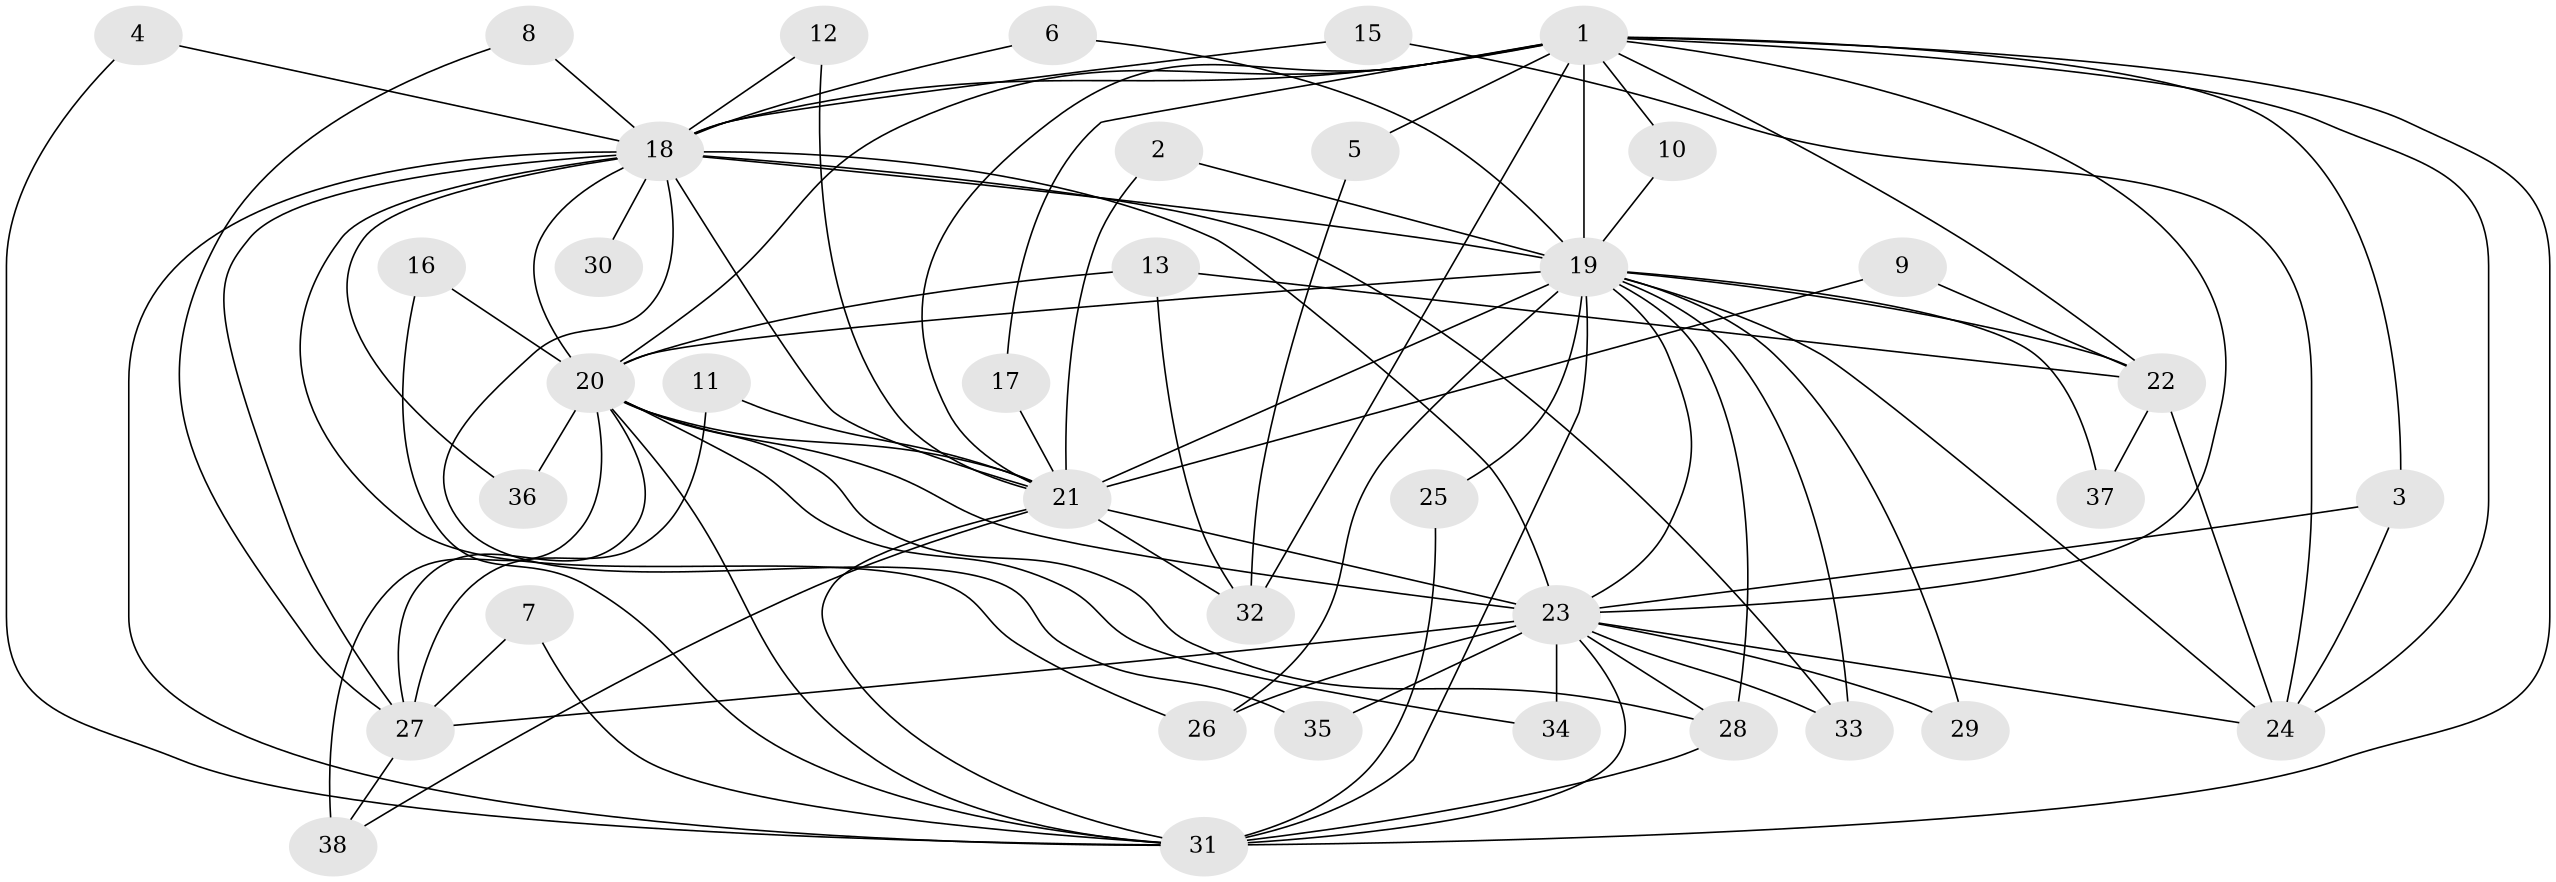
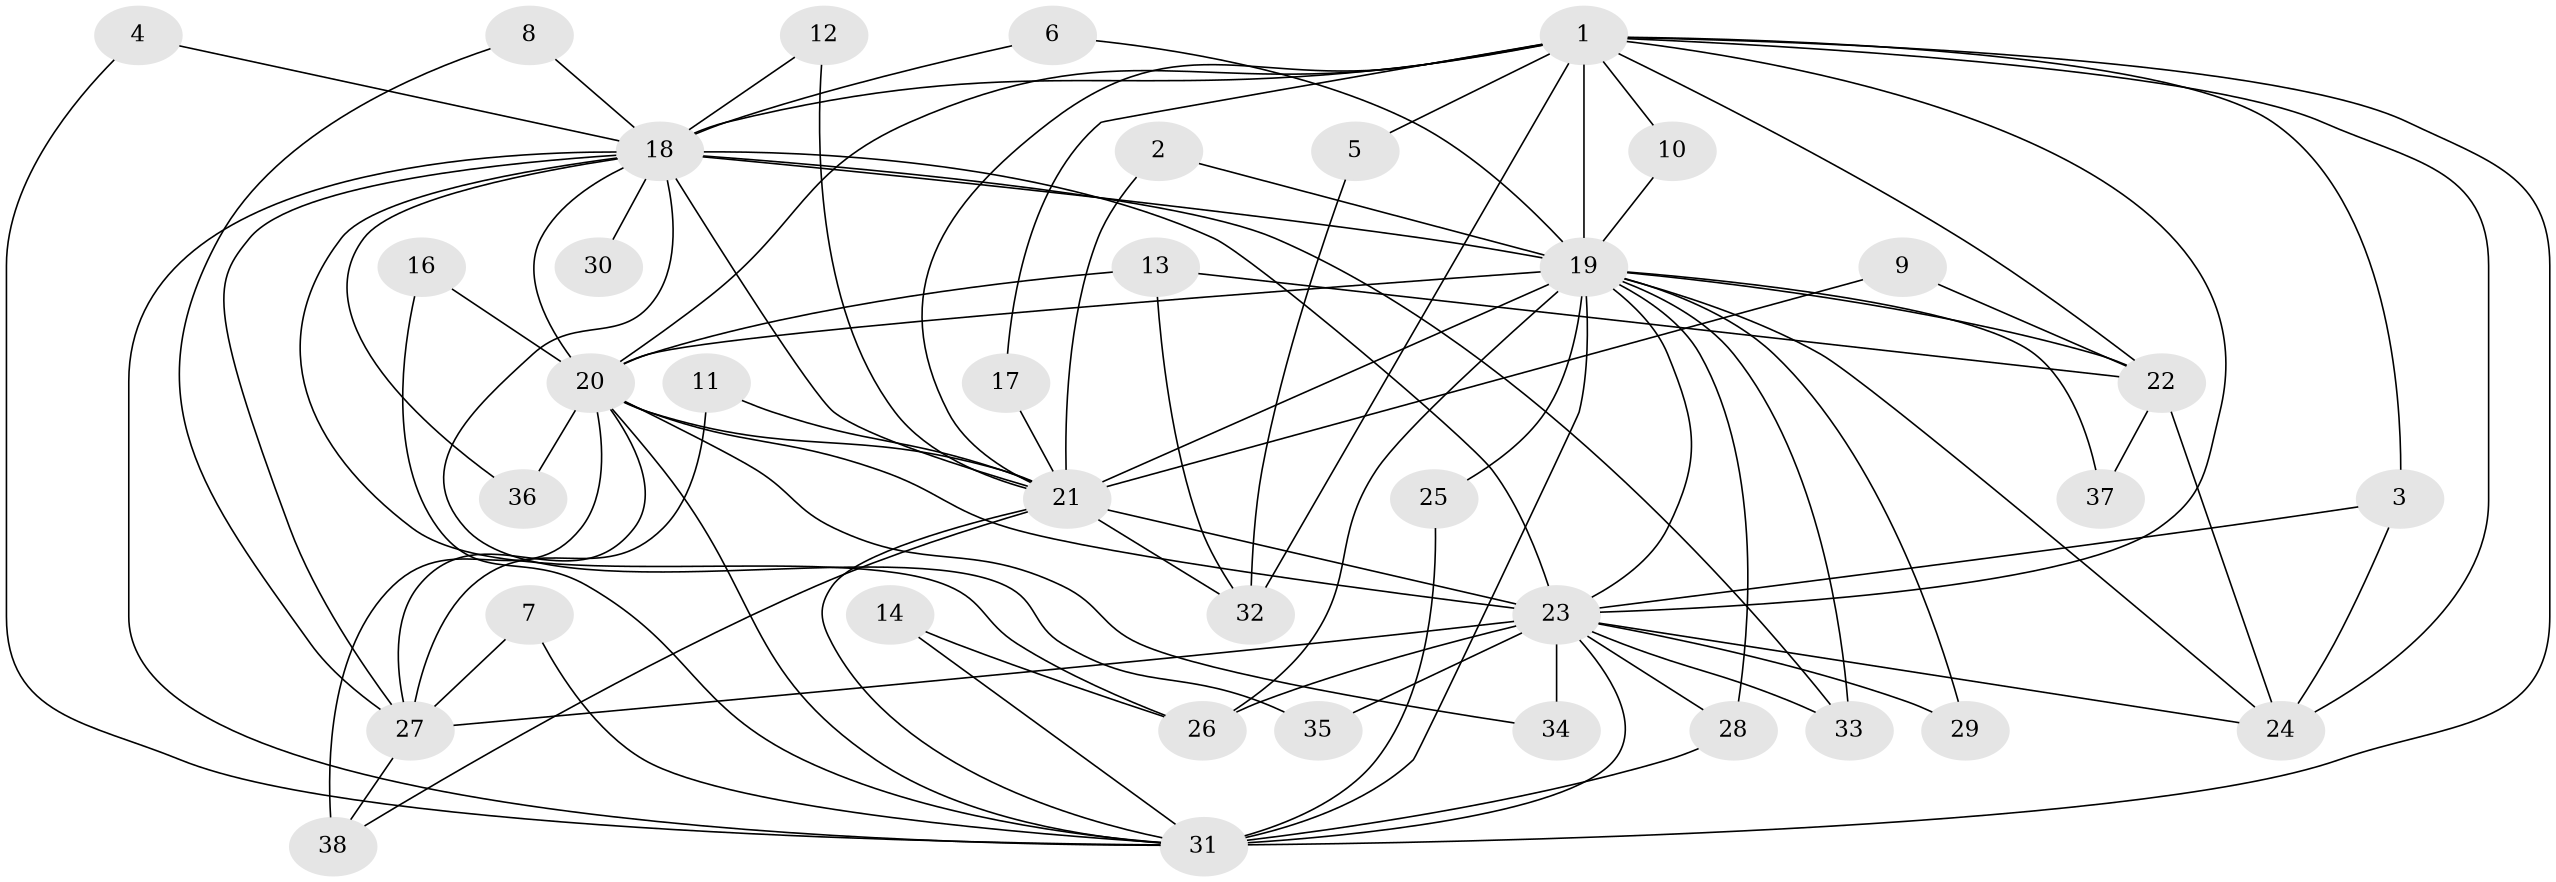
(1368, 35) -> none
(1146, 602) -> none
none -> (890, 615)
